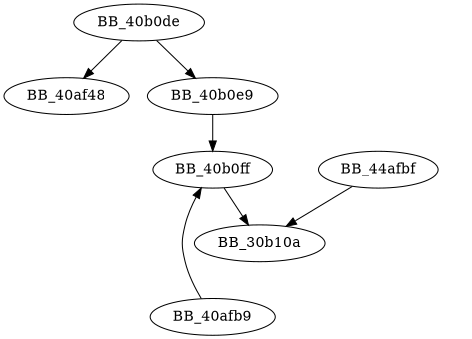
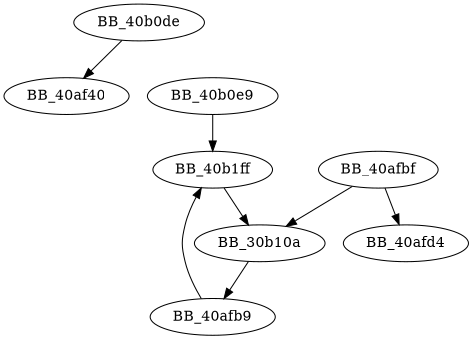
(172, 56) -> none
(67, 96) -> (67, 96)
(213, 170) -> (213, 170)
(378, 170) -> (378, 170)
none -> (406, 243)
none -> (239, 276)
